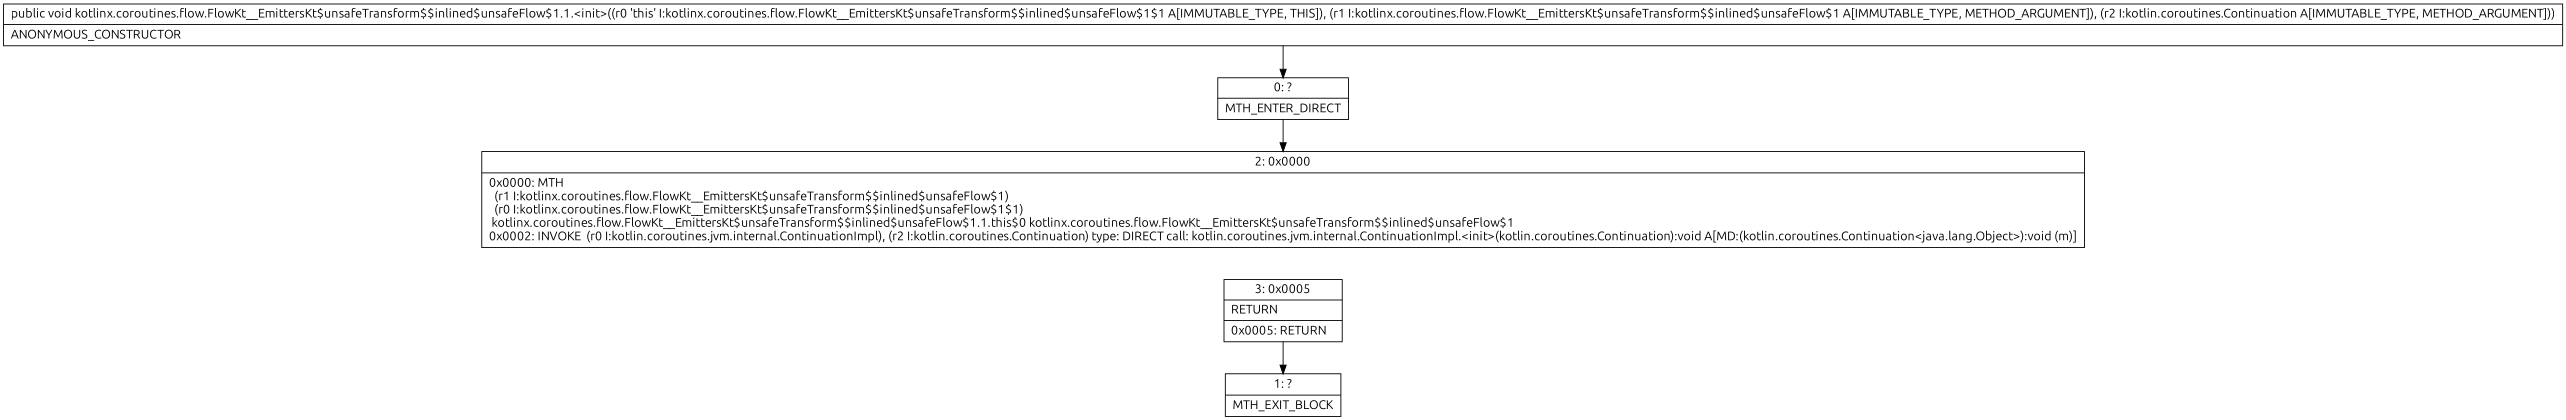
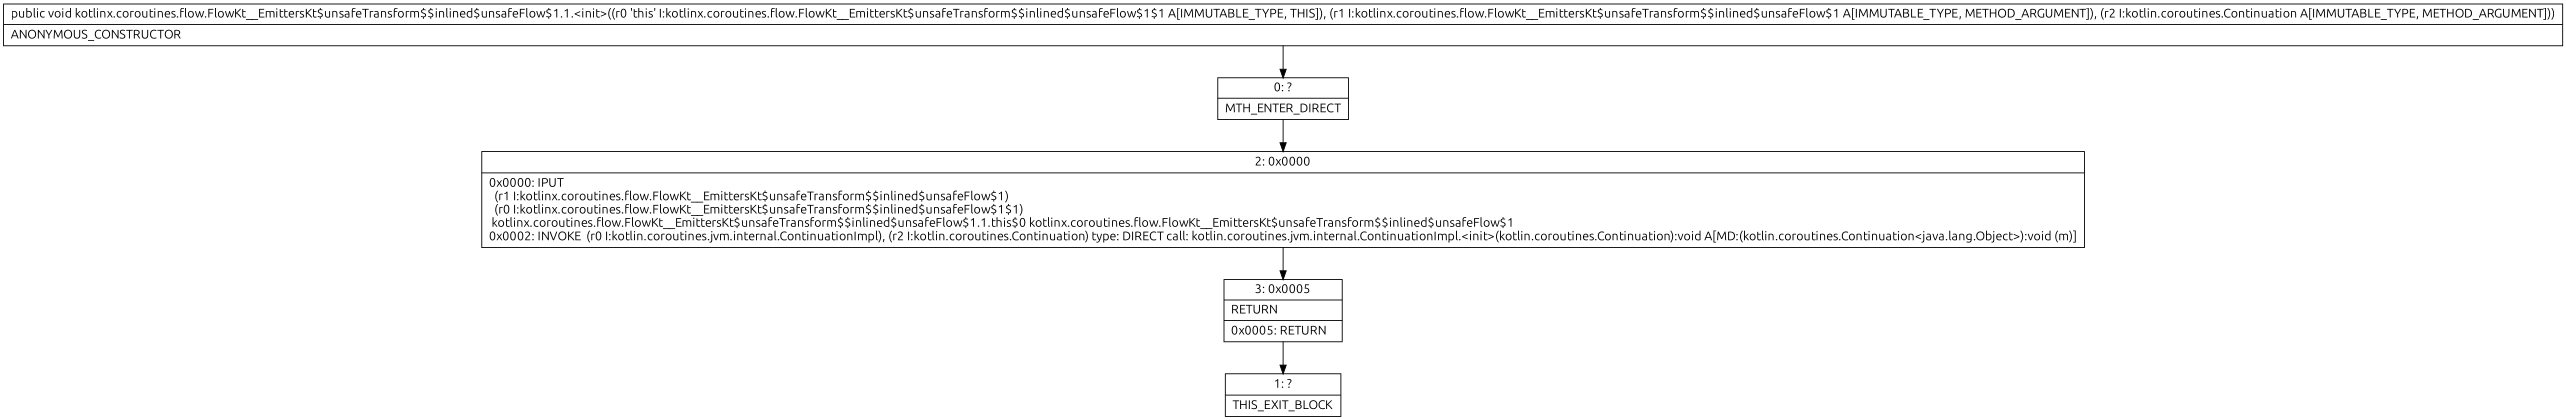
(529, 183) -> (529, 183)
none -> (1283, 259)
(1283, 405) -> (1283, 405)
